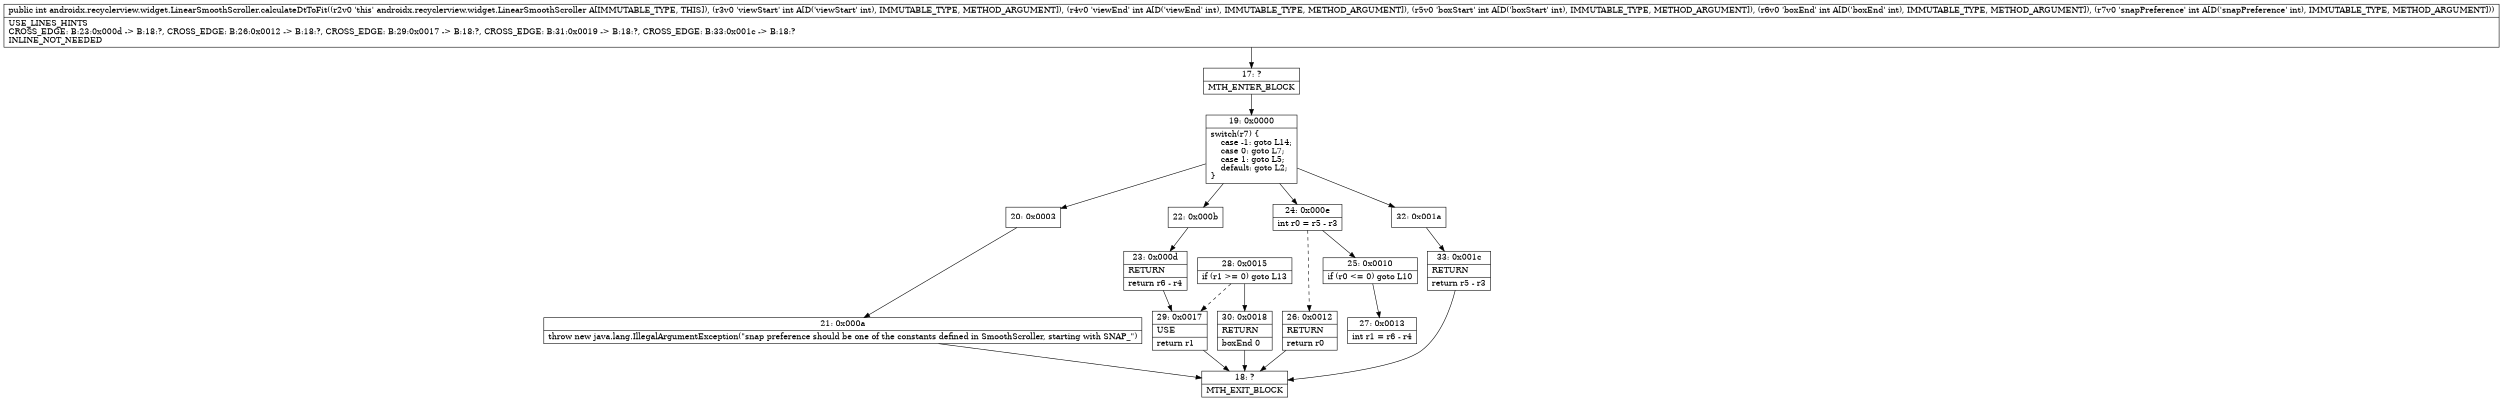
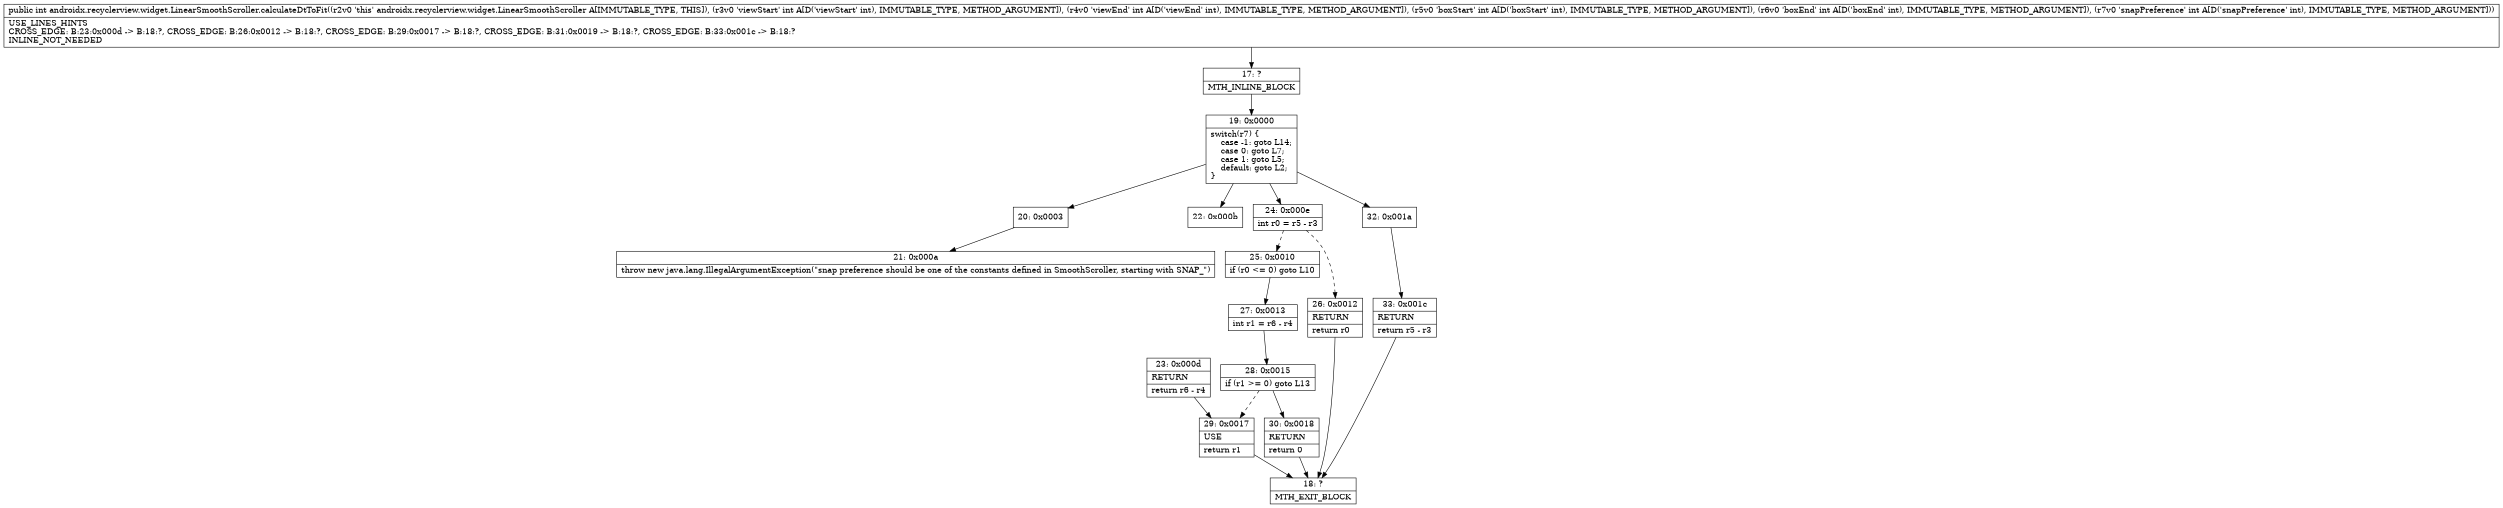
(1252, 87) -> (1252, 87)
(1181, 237) -> none
(1337, 242) -> (1281, 238)
(1241, 343) -> (1286, 450)
none -> (1265, 345)
(1067, 360) -> none
